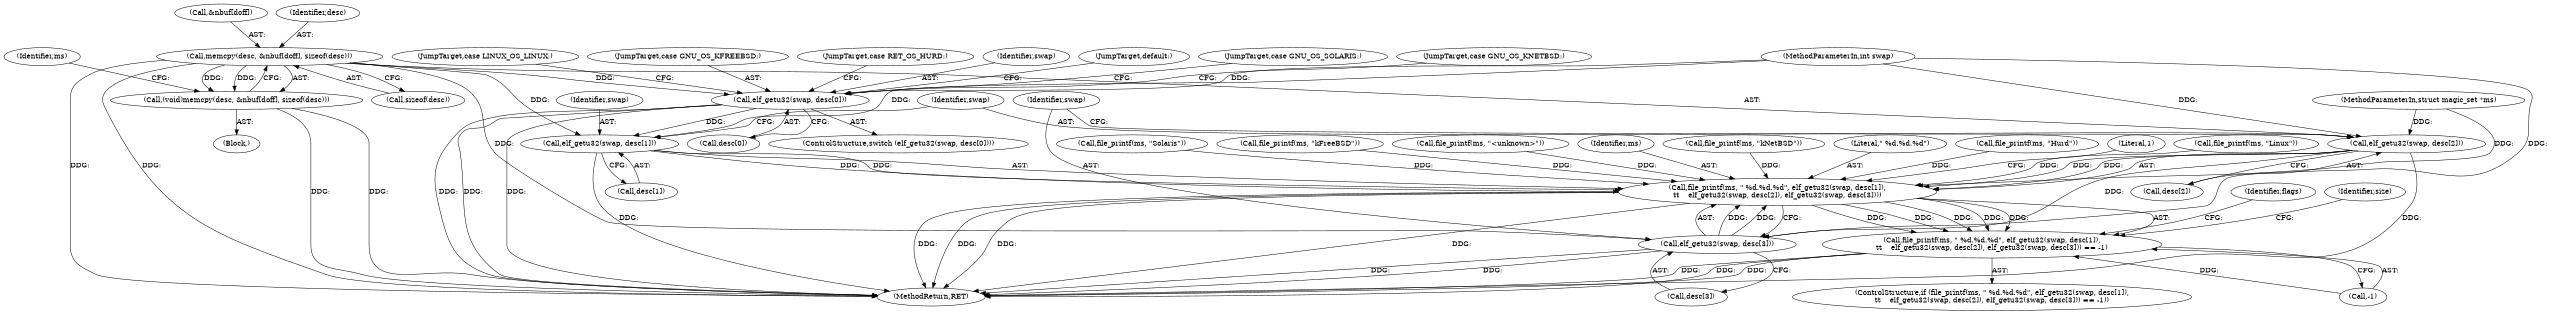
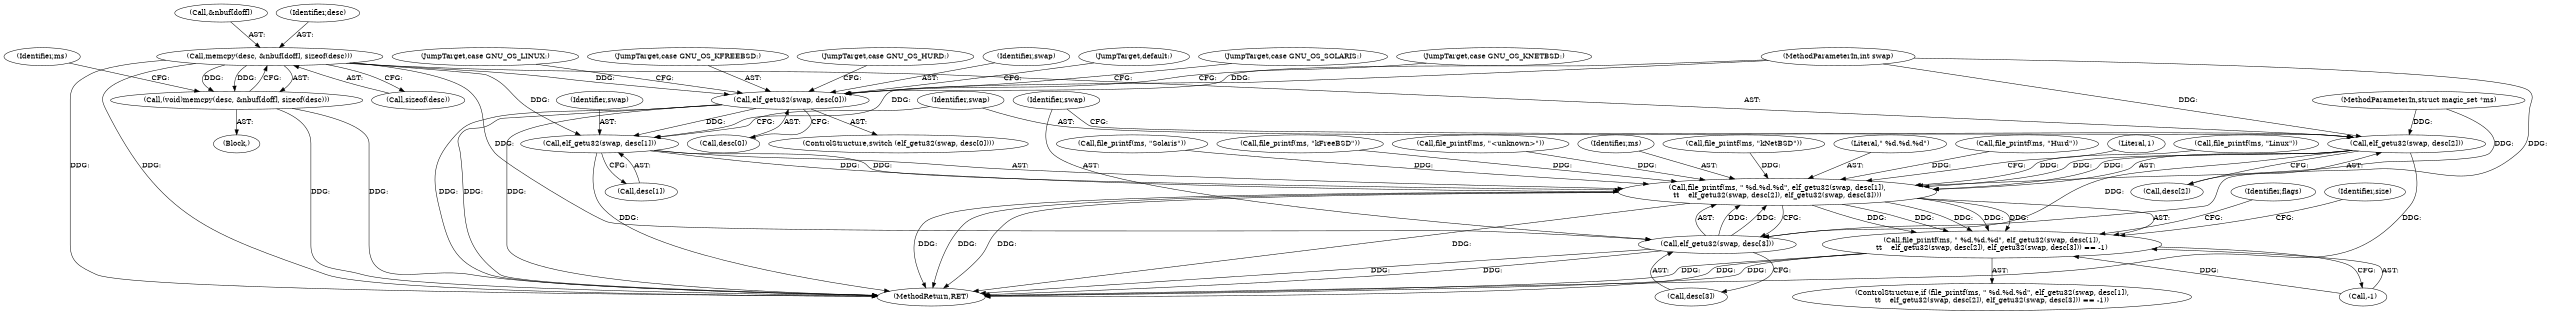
(485, 57) -> (485, 57)
(885, 57) -> (885, 57)
